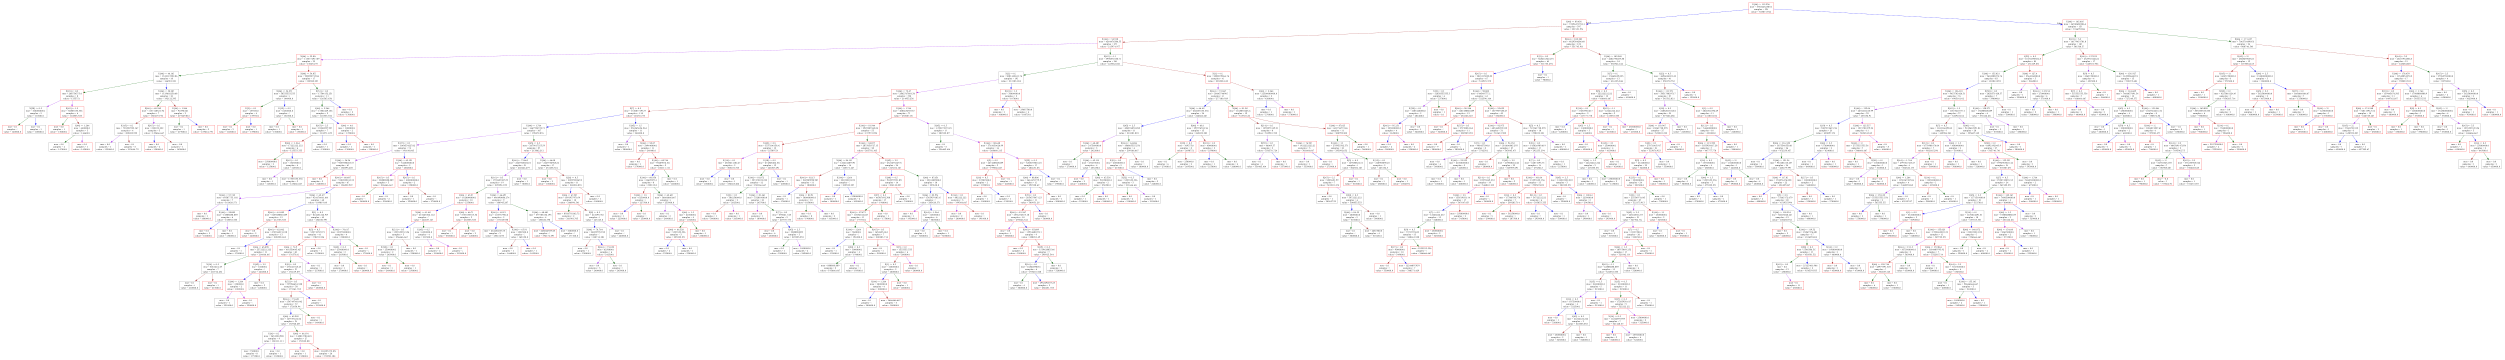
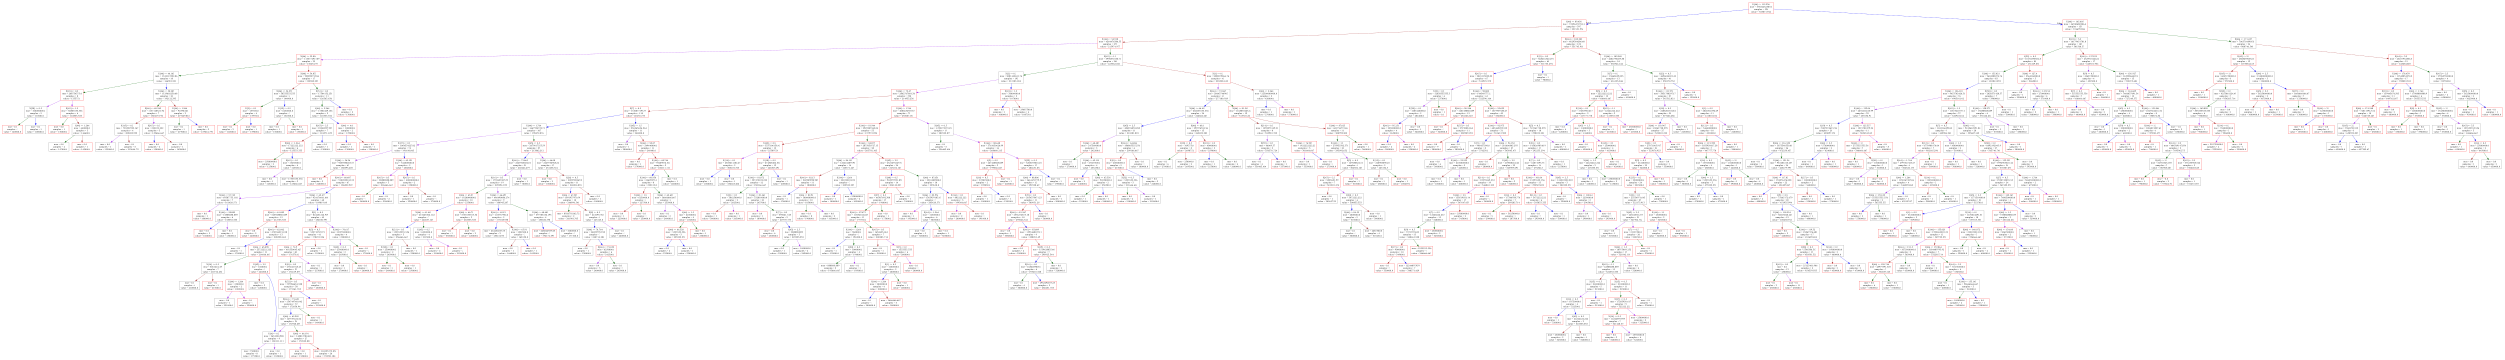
(82, 138) -> (82, 138)
(2163, 182) -> (2163, 182)
(629, 208) -> (629, 208)
(248, 276) -> (276, 301)
none -> (1771, 286)
